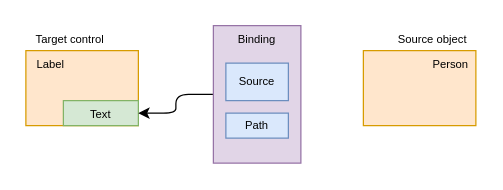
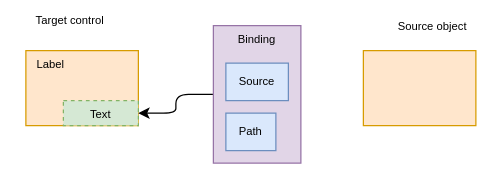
(69, 38) -> (69, 19)
(432, 38) -> (432, 26)
(451, 63) -> none
(101, 113) -> (101, 113)
(257, 126) -> (251, 132)
